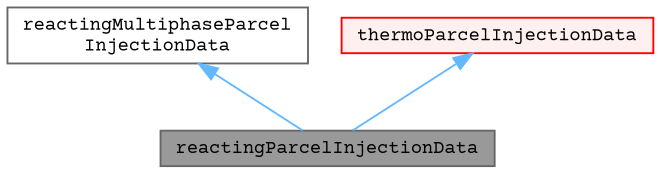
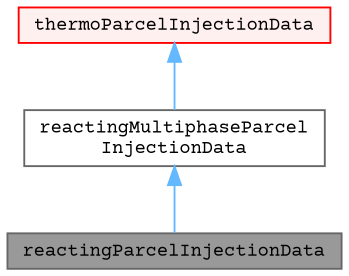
(404, 97) -> (175, 86)
